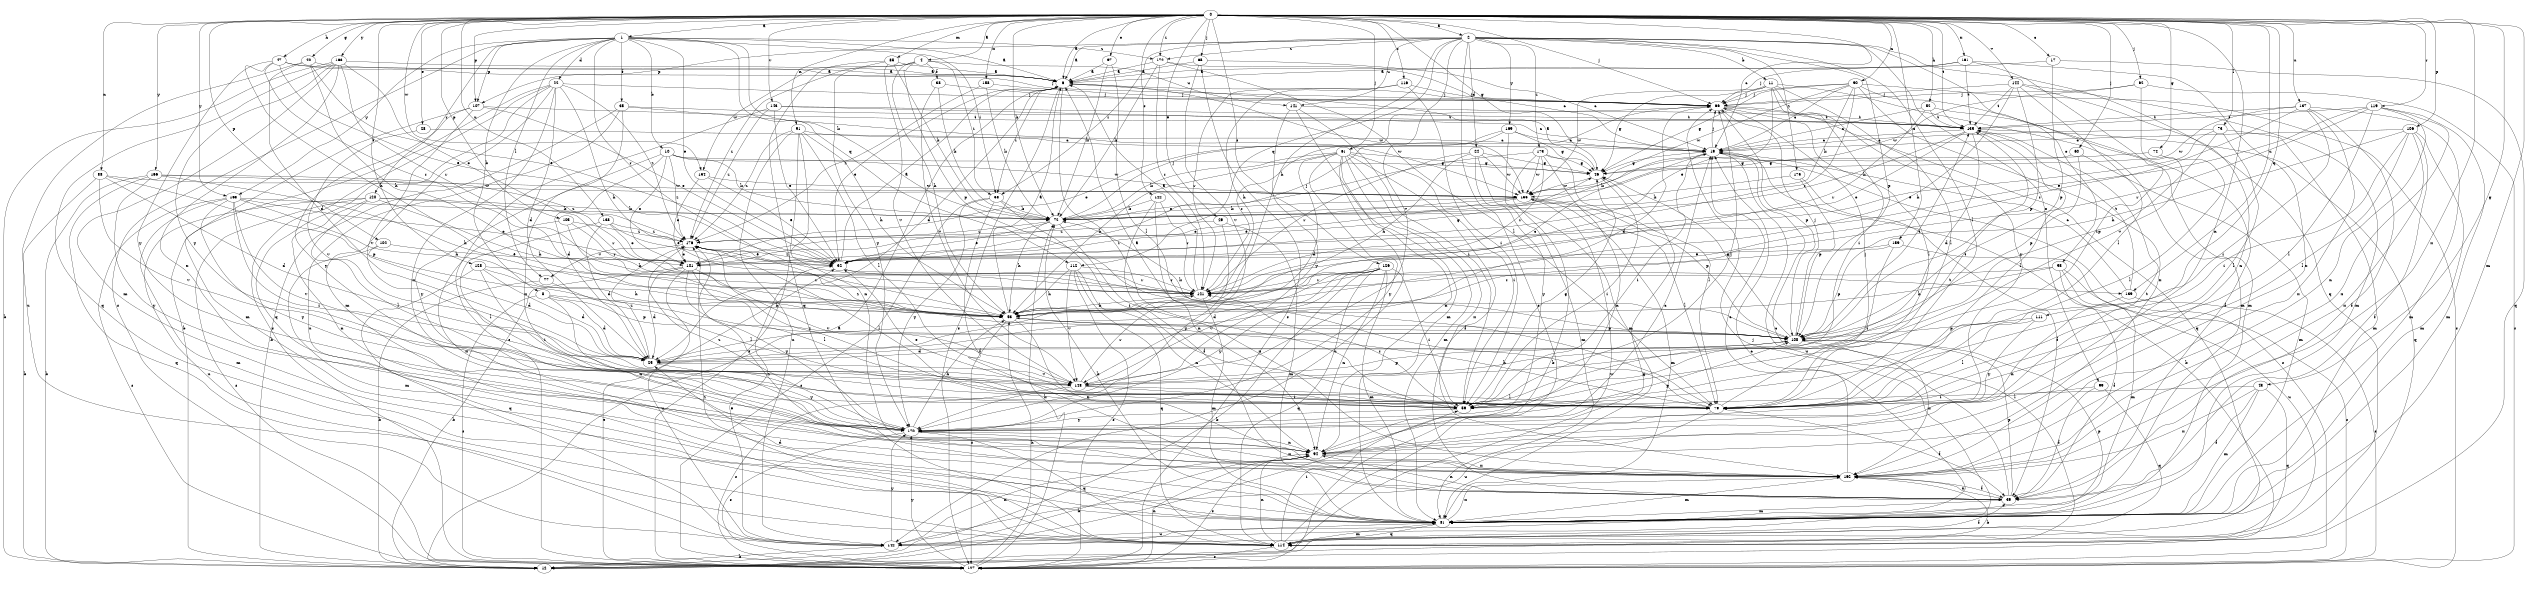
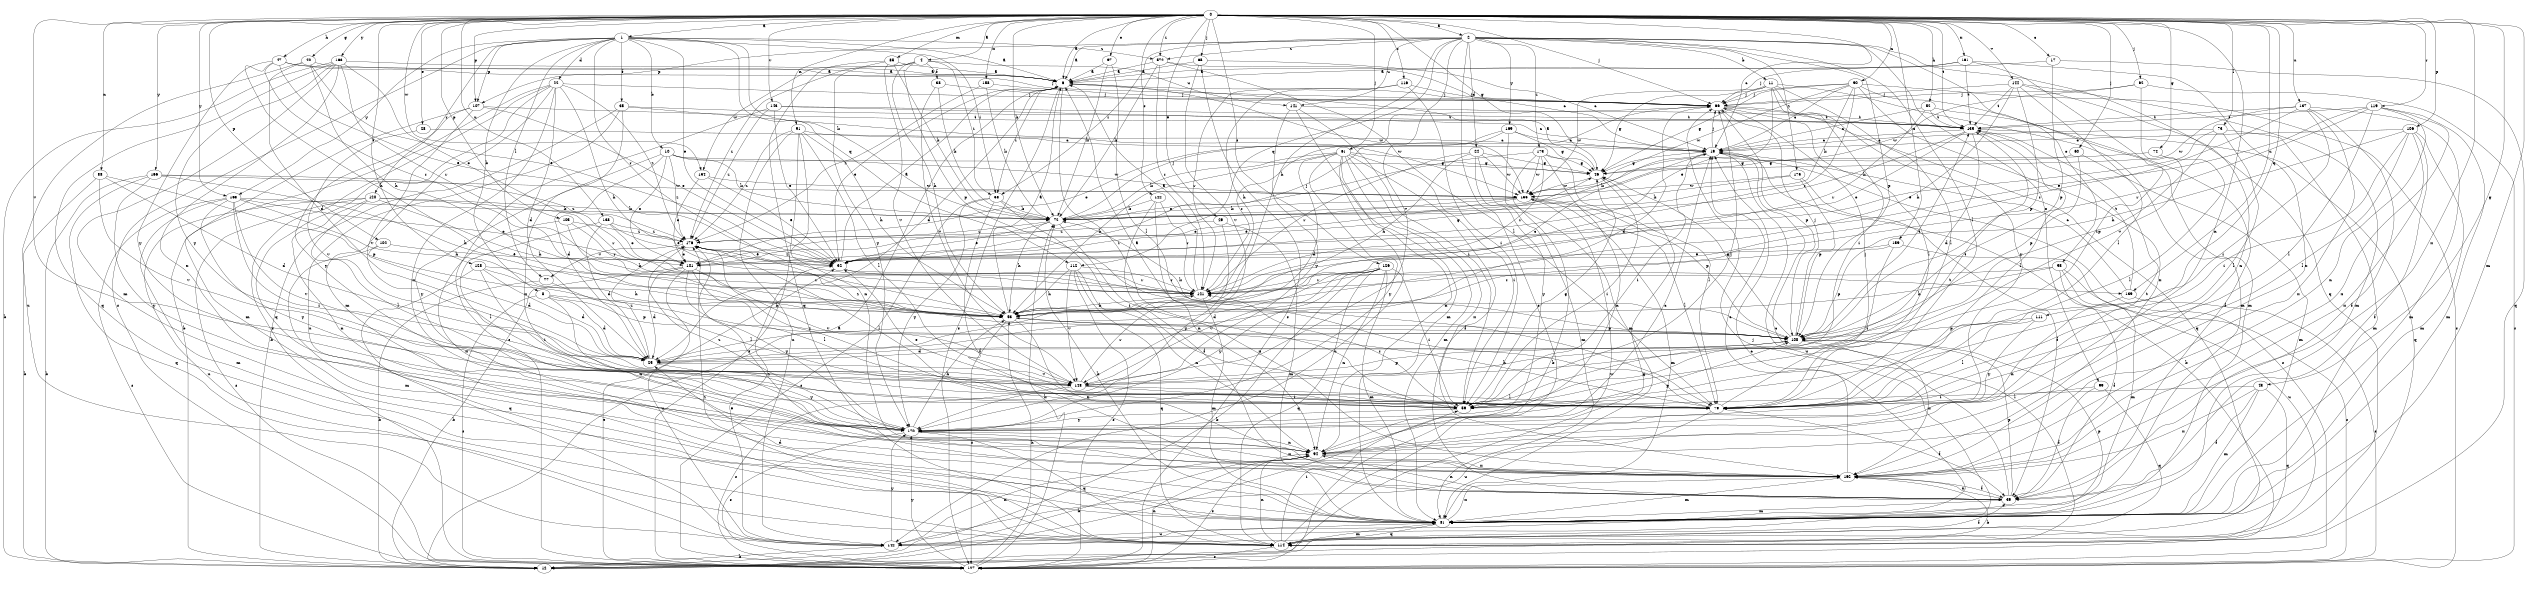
(1160, 61) -> (1160, 61)
none -> (34, 81)
(810, 192) -> (1662, 187)
